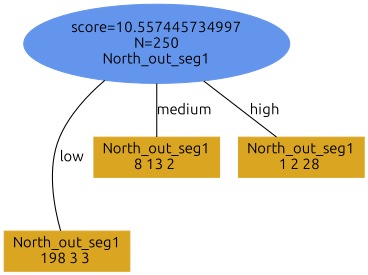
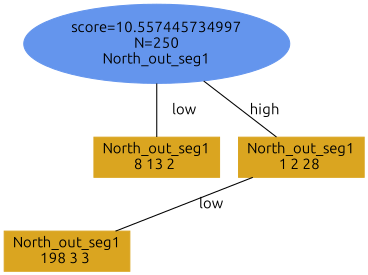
(184, 110) -> (184, 110)
(56, 148) -> (184, 204)
